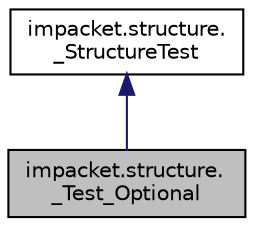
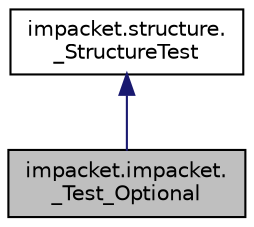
(127, 184) -> (127, 184)
